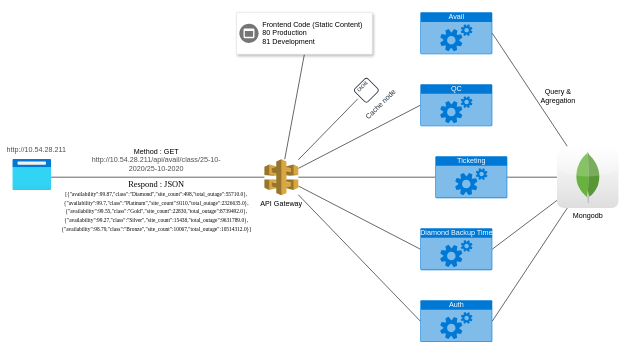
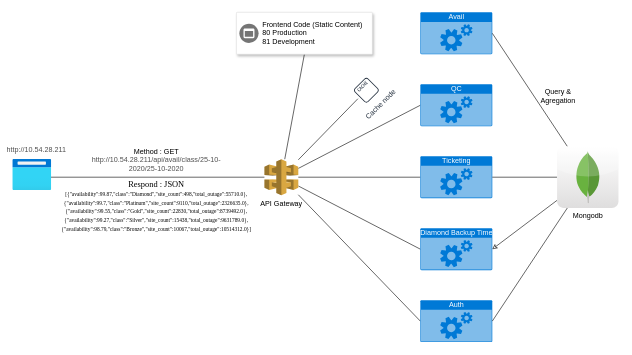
(471, 177) -> (456, 177)
(496, 247) -> (497, 246)
